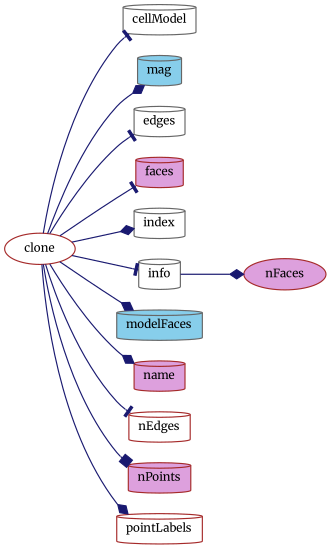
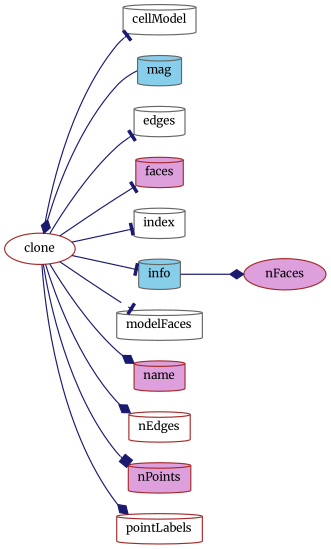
(81, 158) -> (81, 138)
(100, 236) -> (100, 236)
(160, 274) -> (160, 274)
(90, 282) -> (90, 282)
(160, 325) -> (160, 325)
(77, 342) -> (77, 342)
